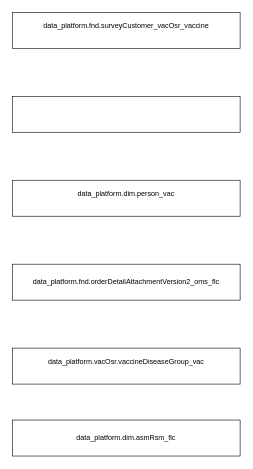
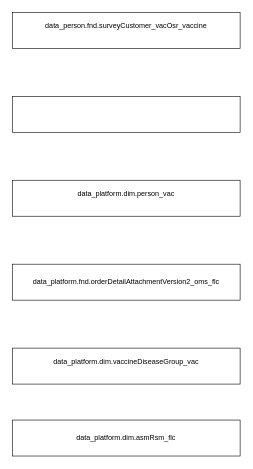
(126, 30) -> (126, 30)
(126, 366) -> (126, 366)
